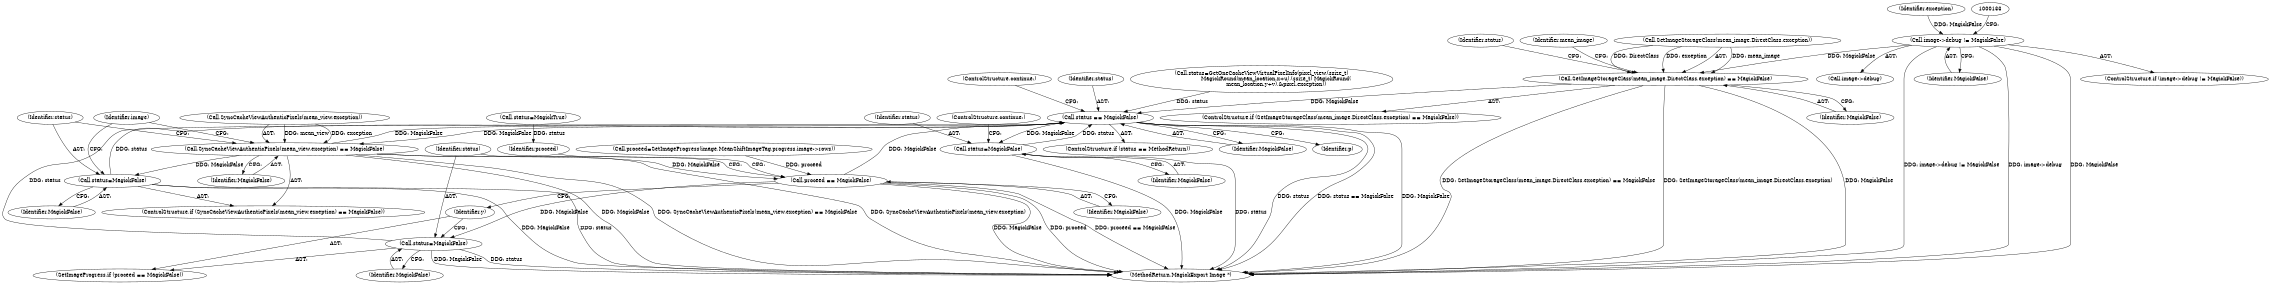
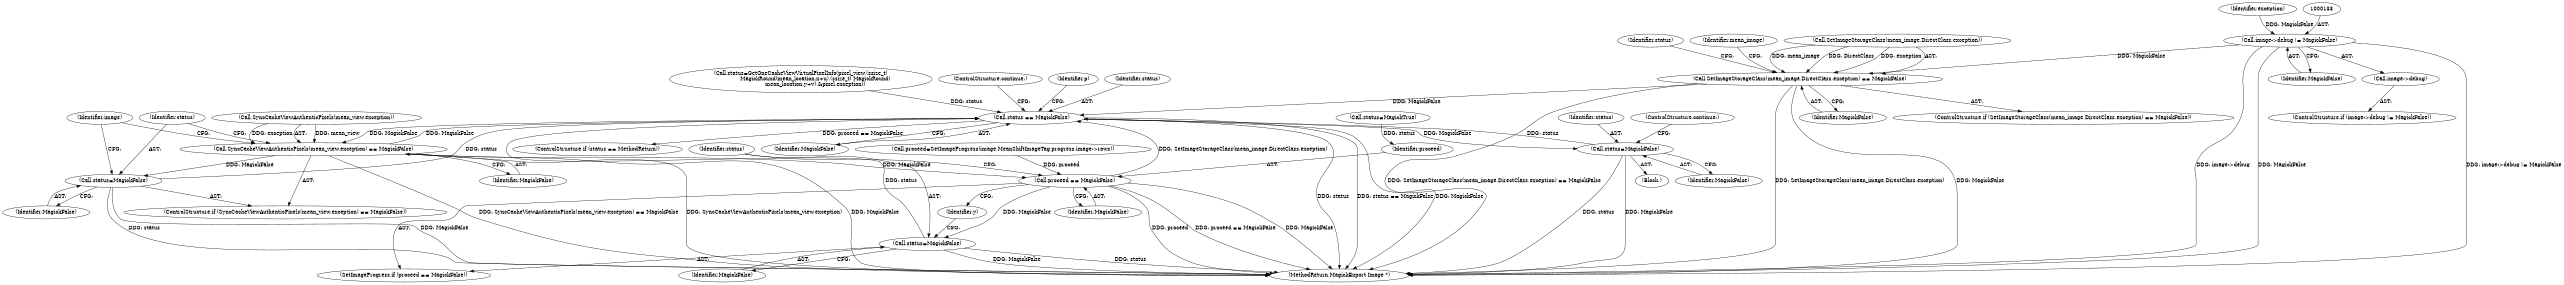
(1993, 25) -> (2324, 25)
(2080, 55) -> (2383, 97)
(1227, 131) -> (1054, 97)
(1128, 134) -> (863, 134)
(913, 149) -> (1243, 149)
(759, 165) -> (1274, 165)
none -> (1652, 181)
(303, 243) -> (703, 196)
